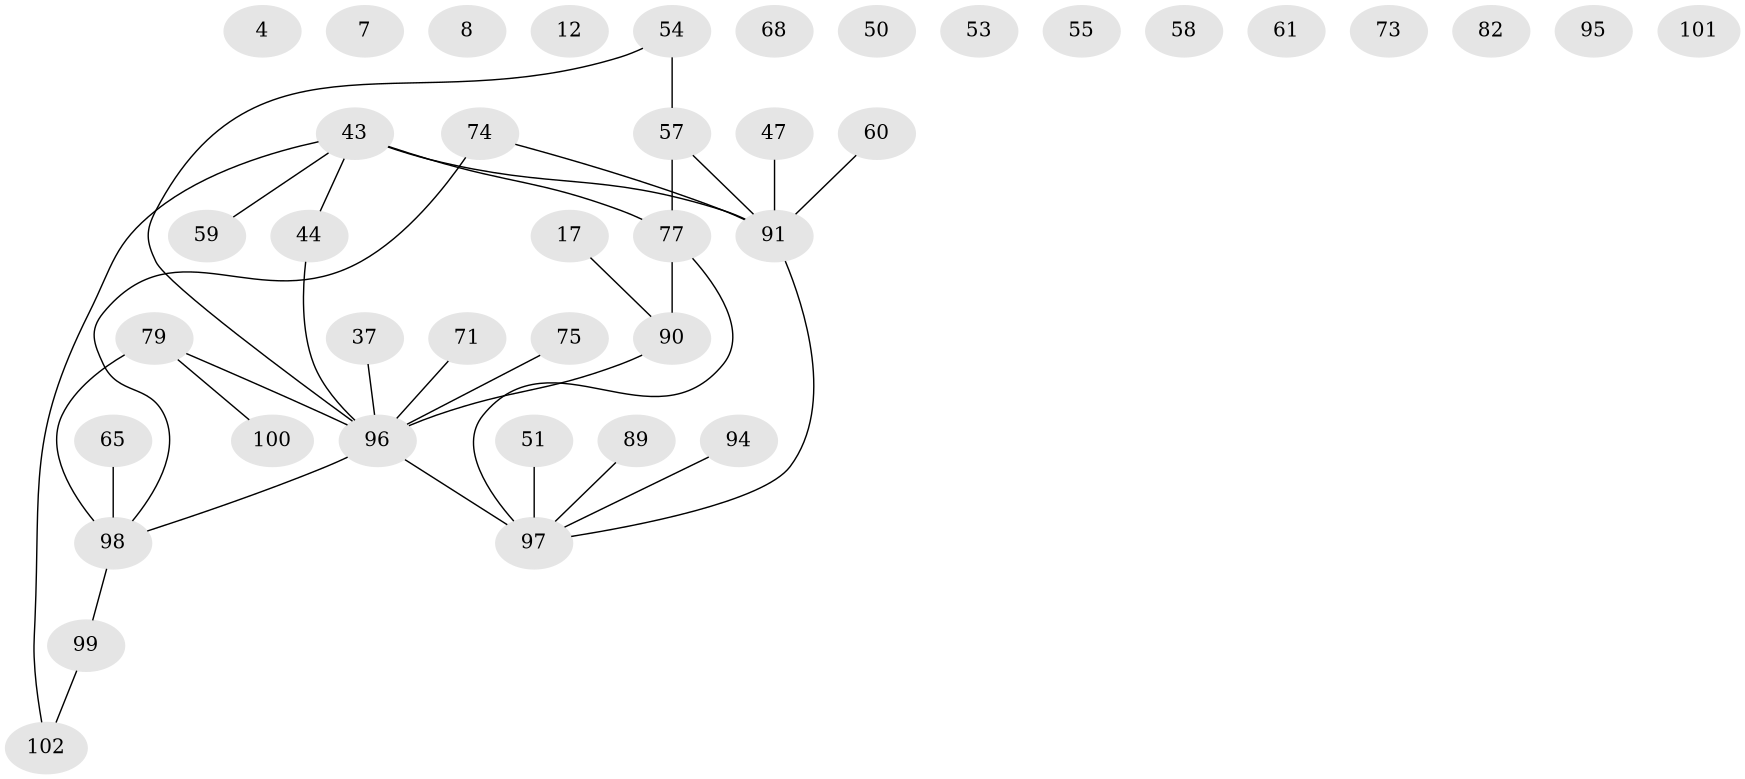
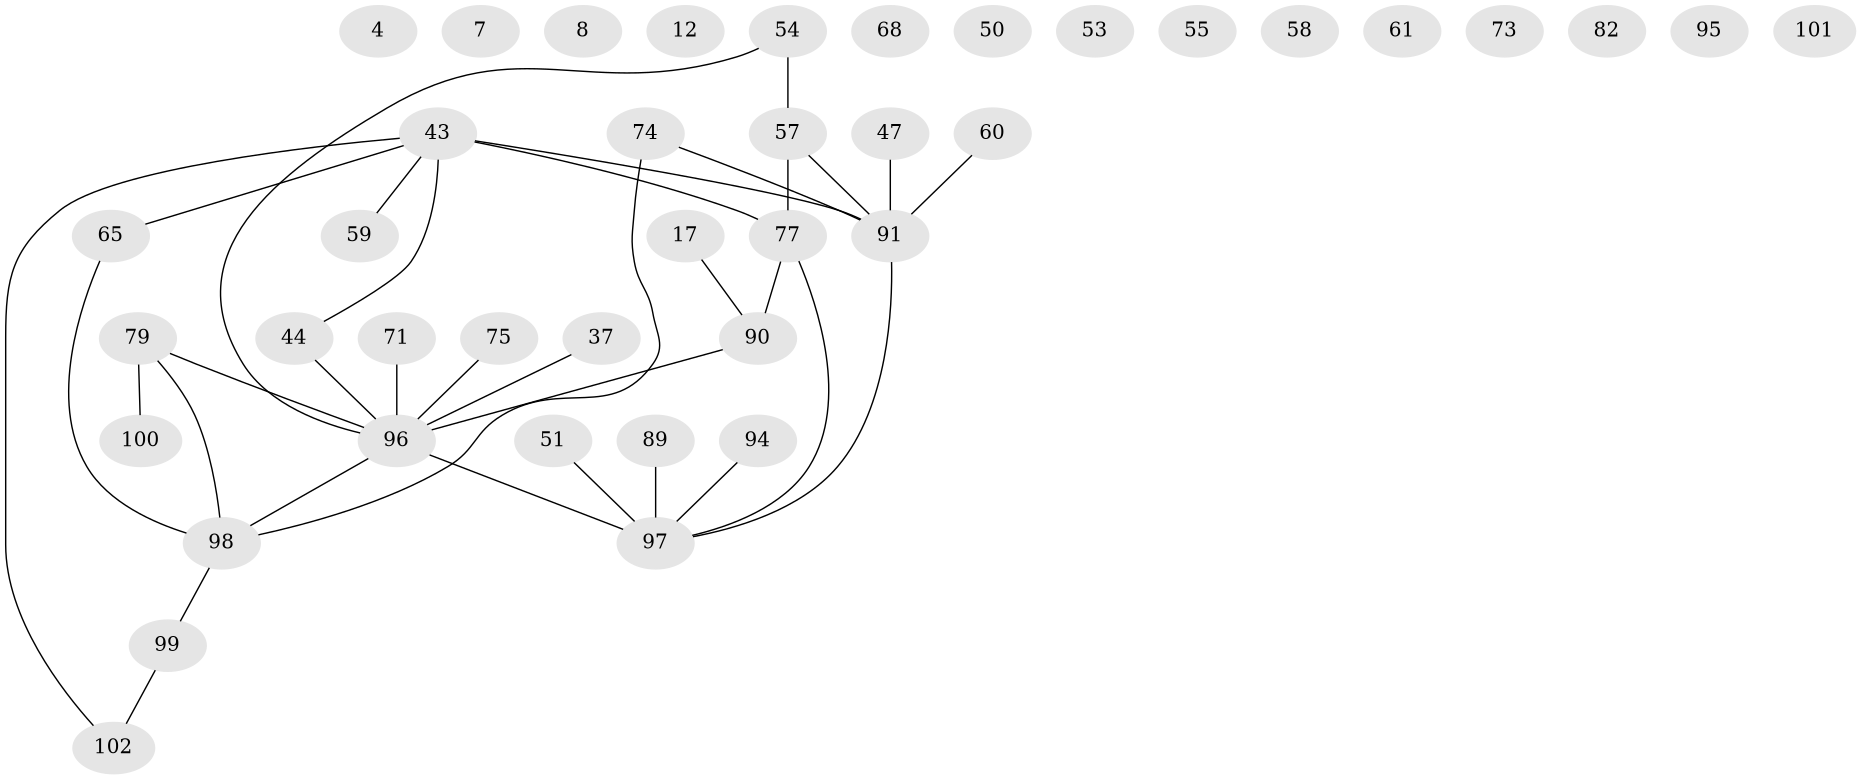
none -> (262, 189)
